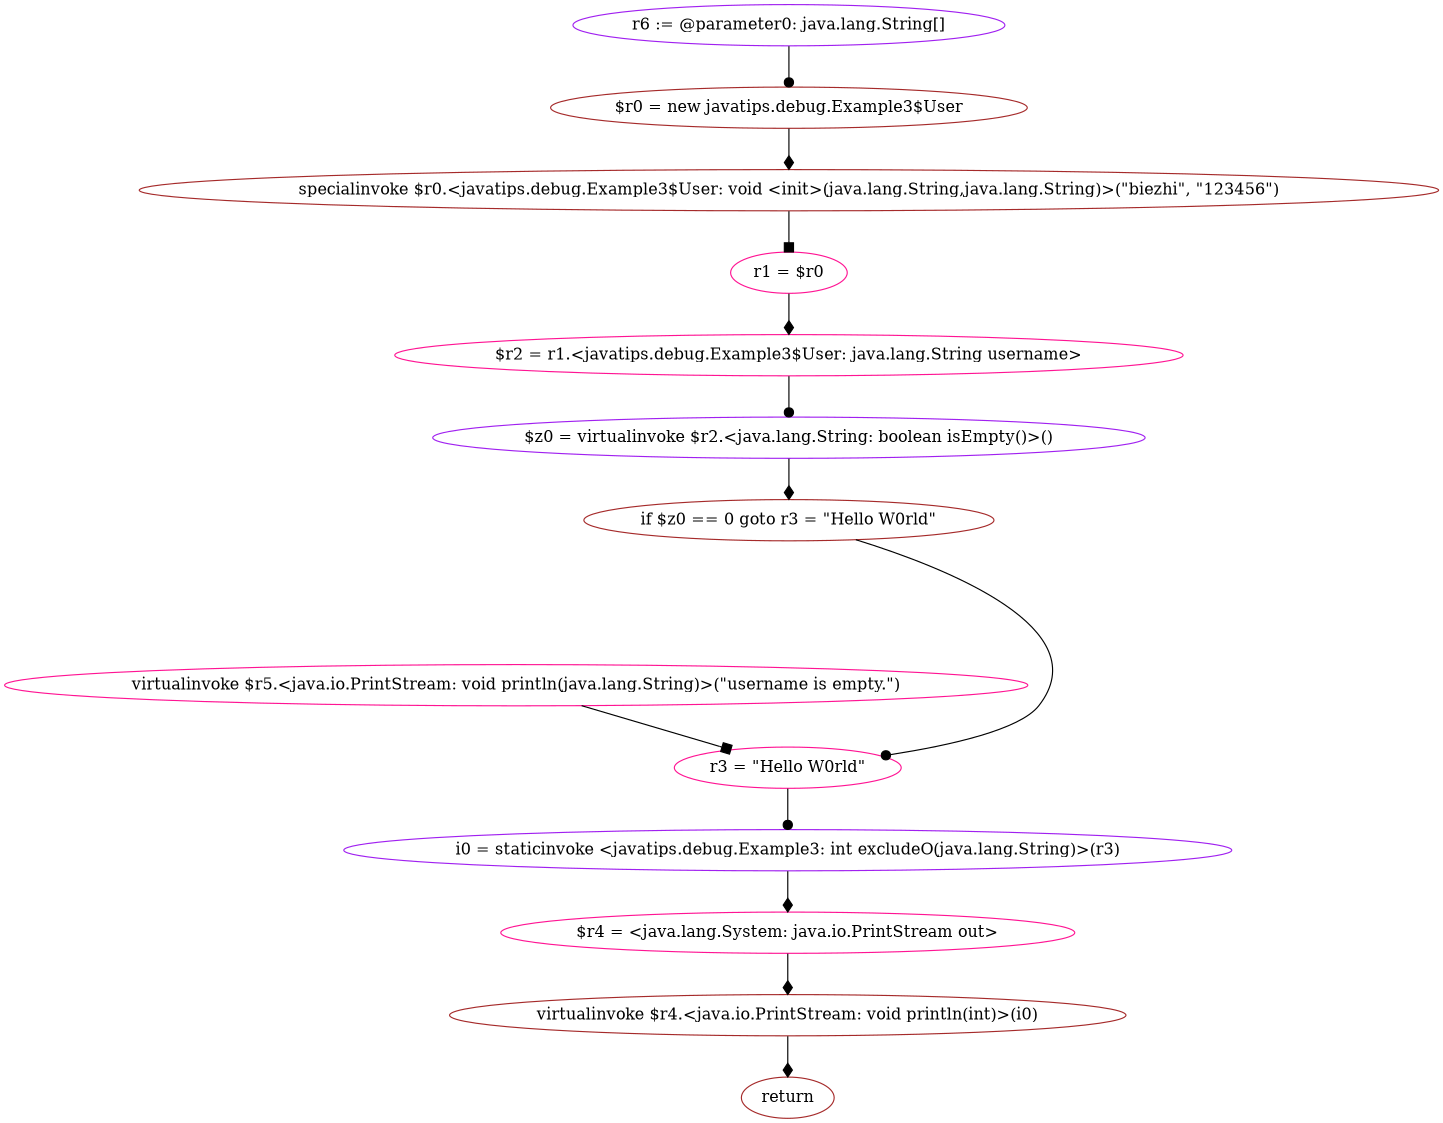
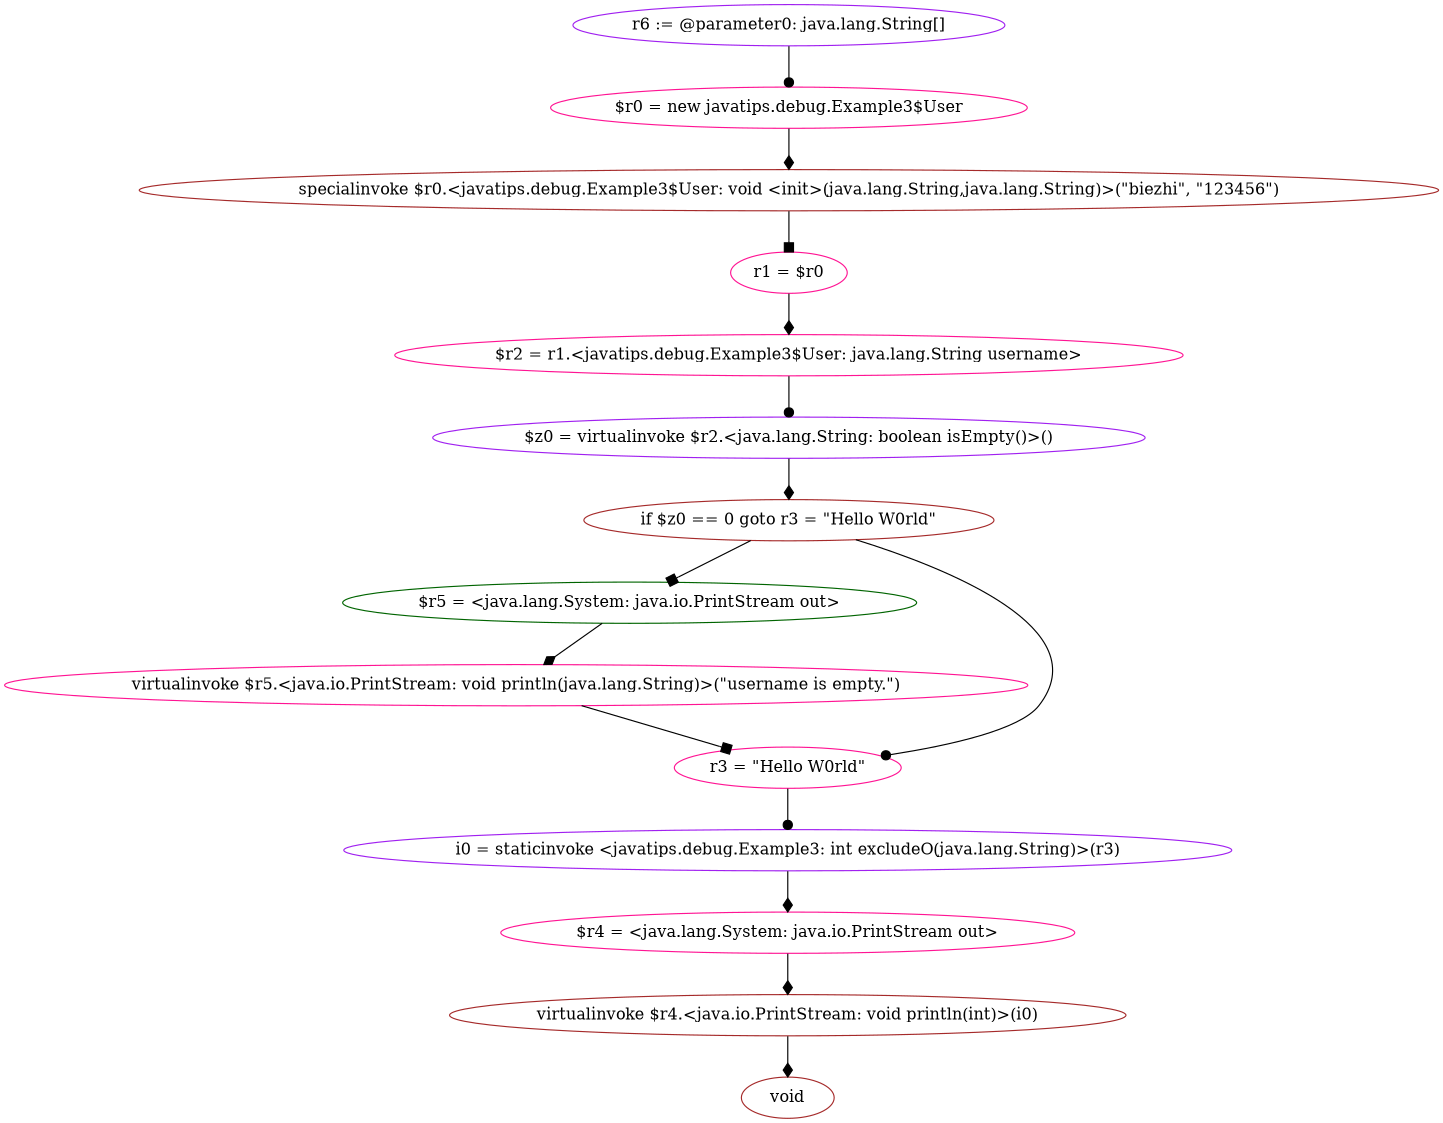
(789, 108) -> (789, 108)
none -> (630, 603)
(788, 1098) -> (788, 1098)
